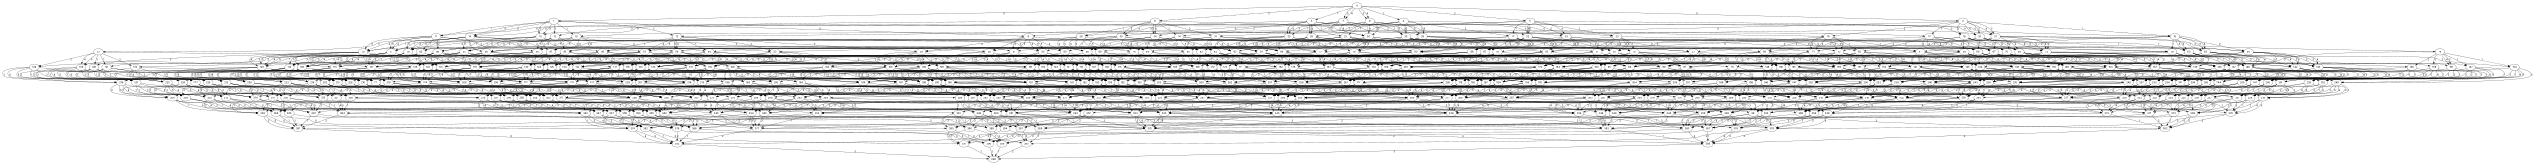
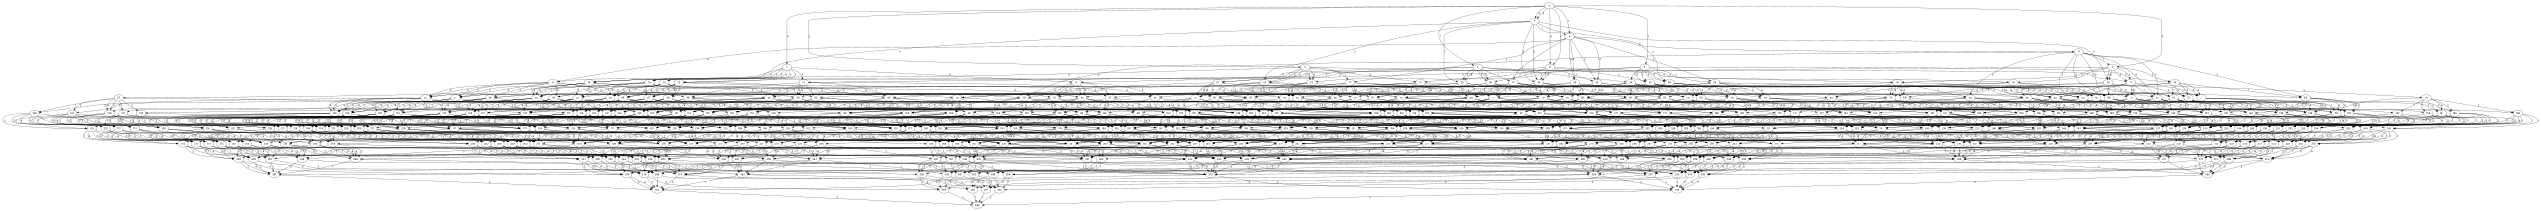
(1947, 25) -> (2098, 58)
(1366, 30) -> (1549, 32)
none -> (2430, 125)
